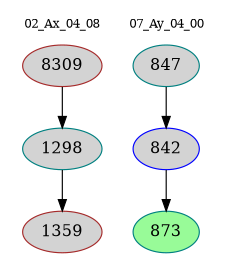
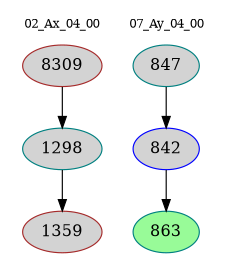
(62, 25) -> (62, 25)
(166, 232) -> (166, 232)
